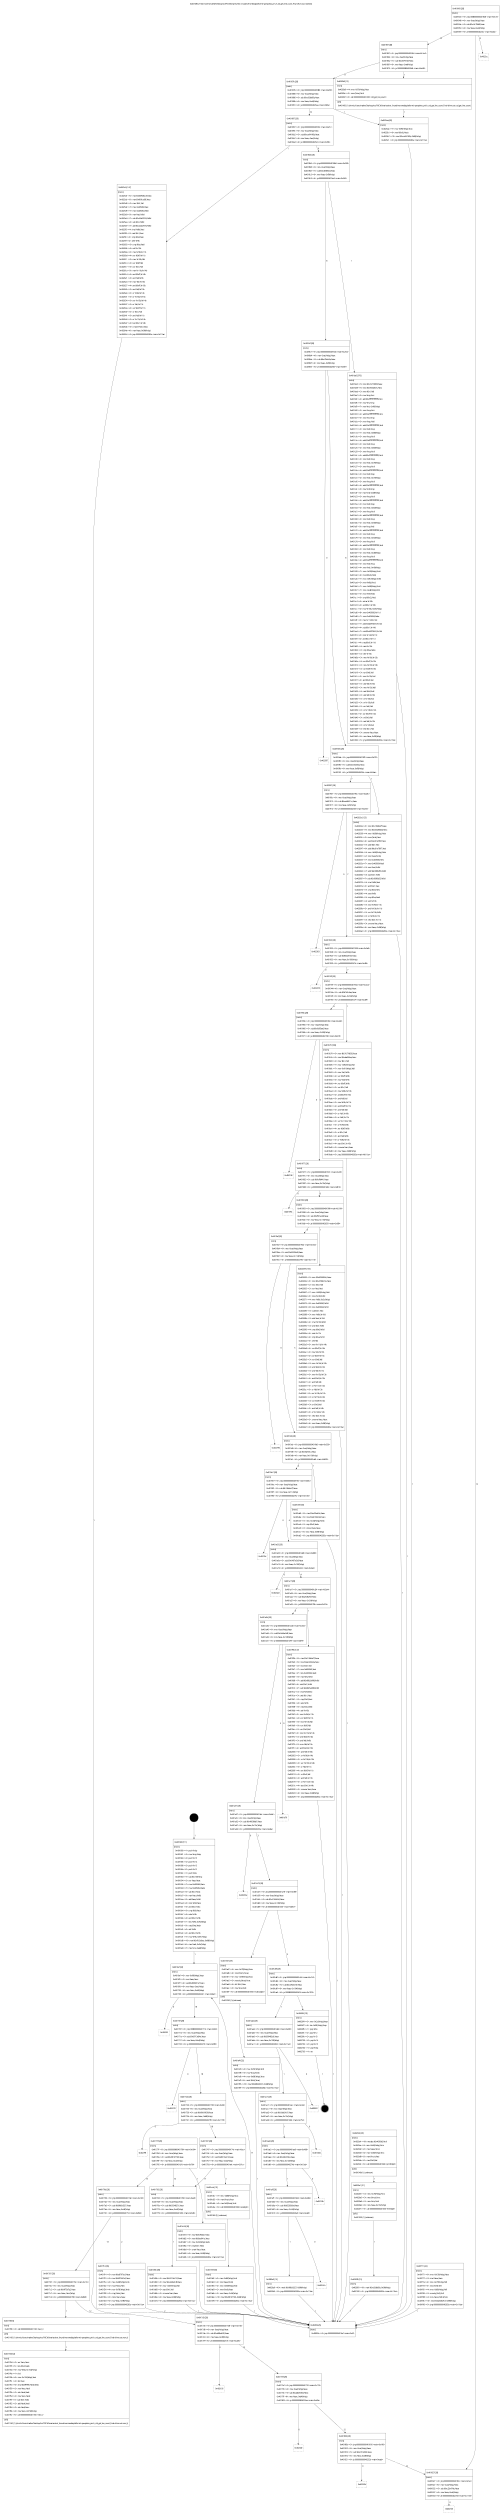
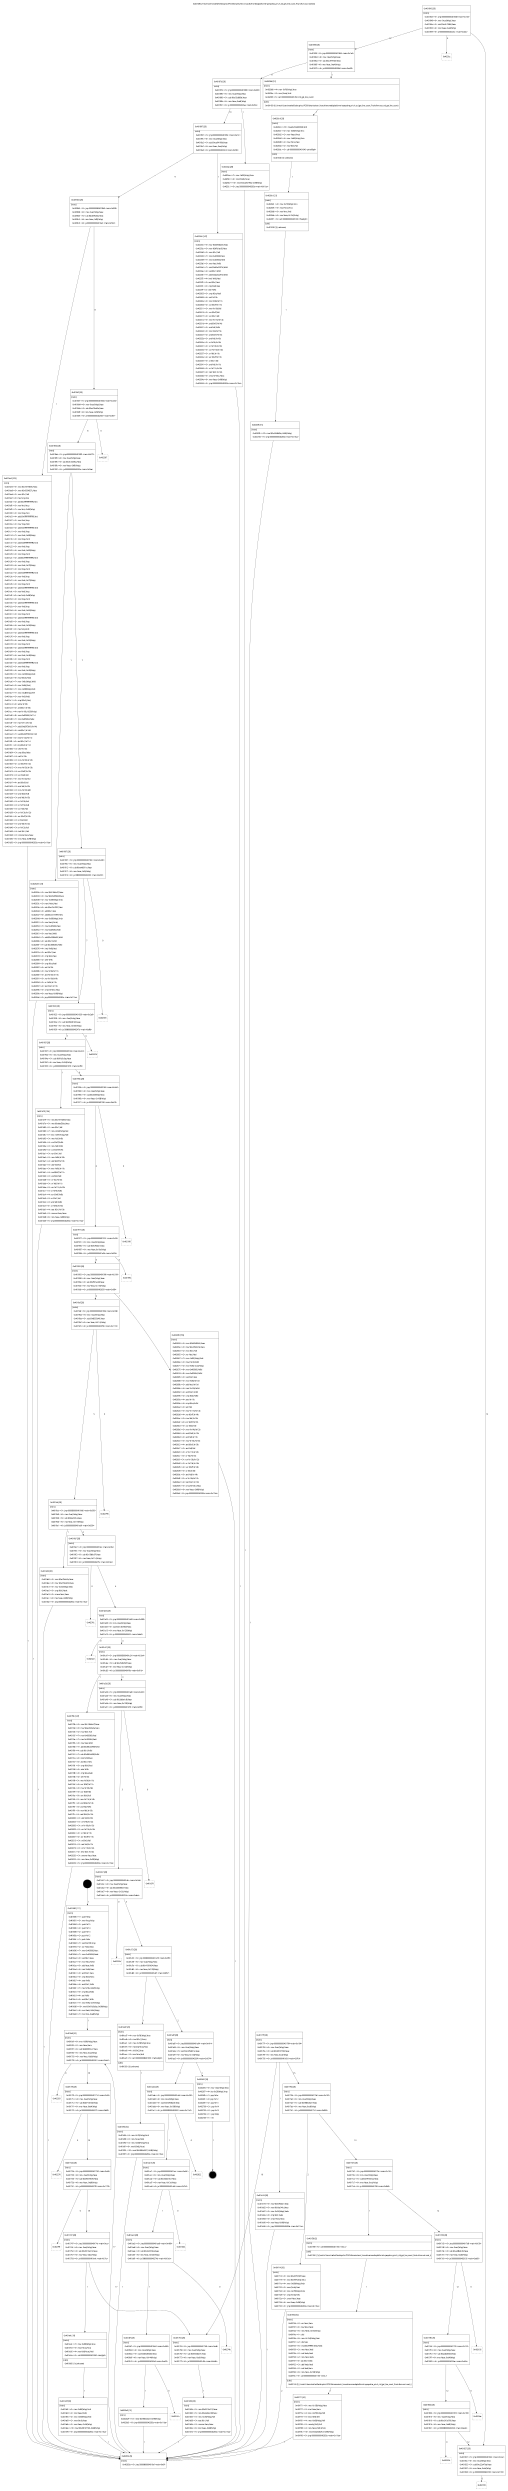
(404, 113) -> (316, 112)
none -> (330, 2390)
